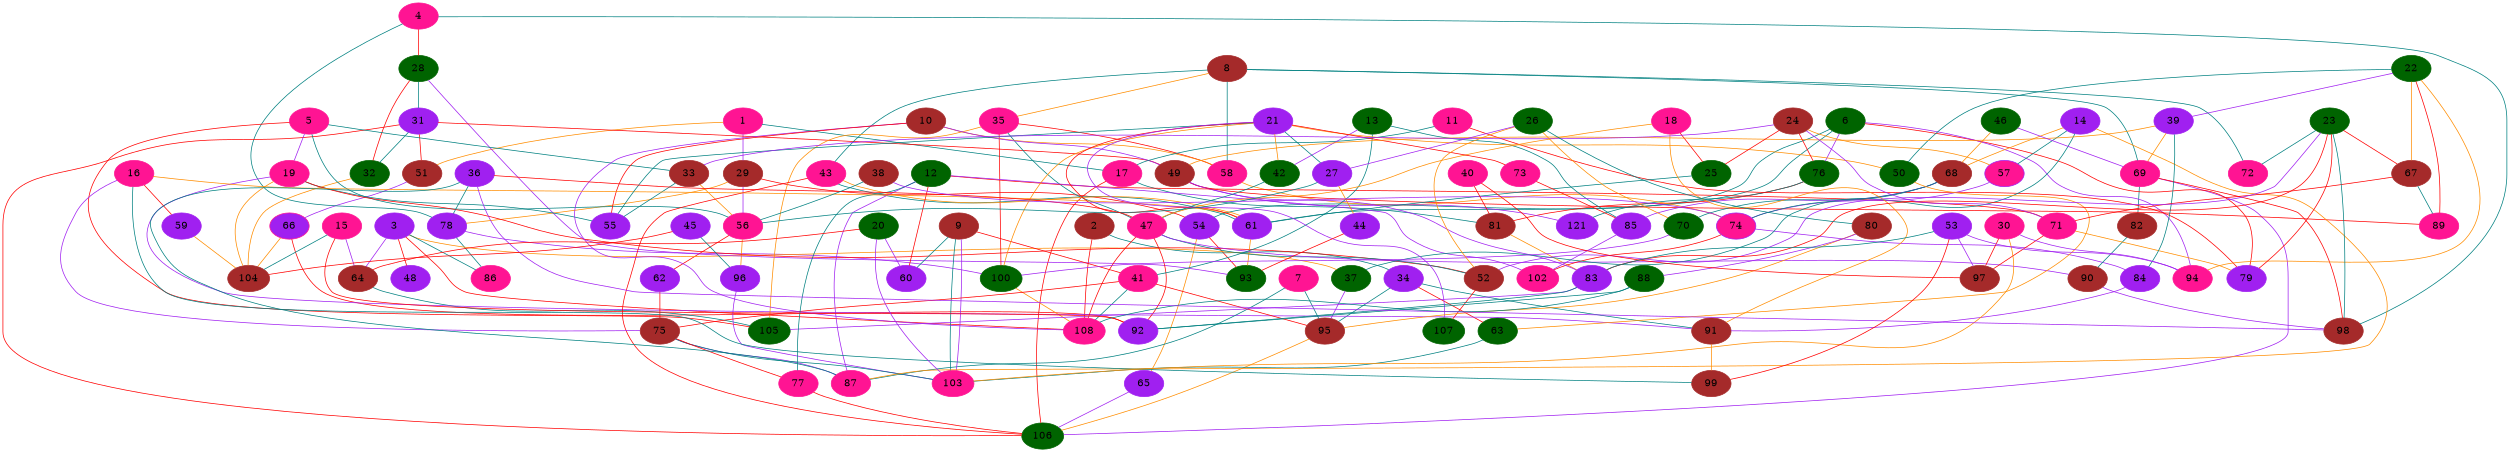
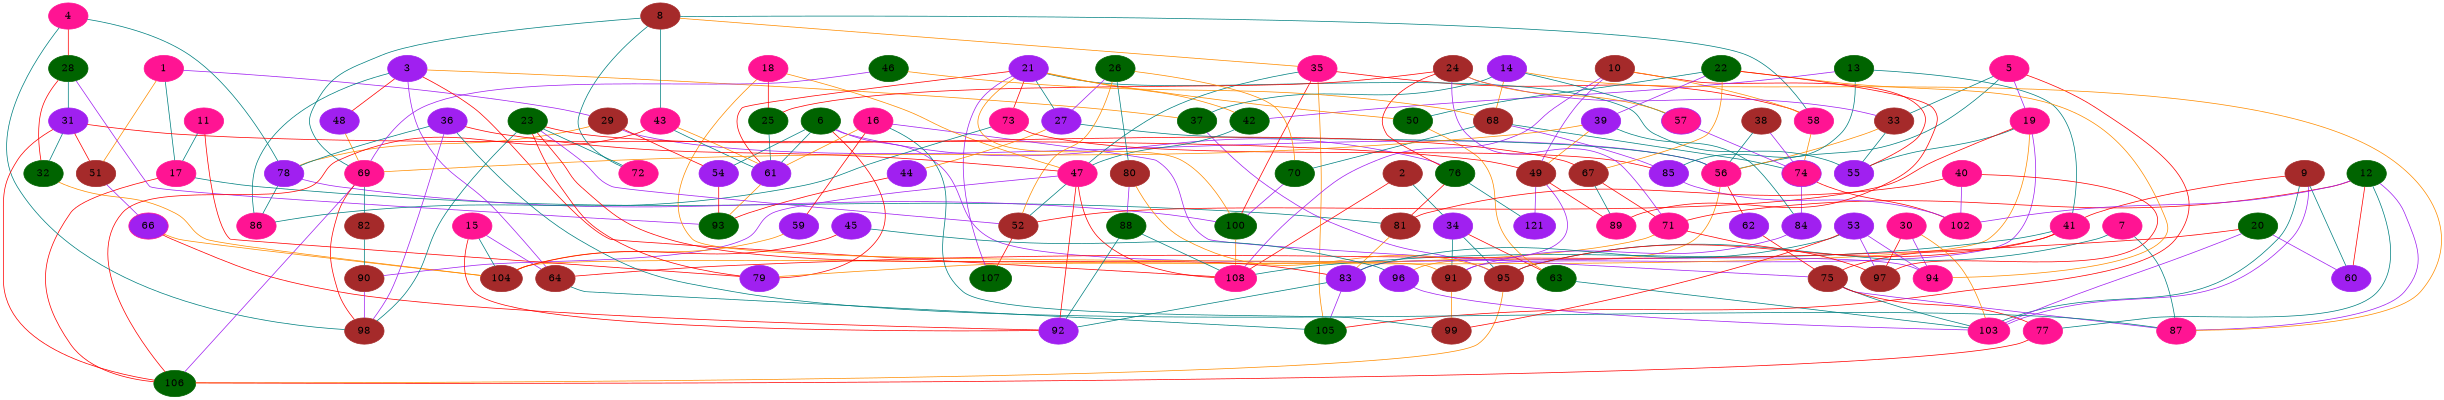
none -> (352, 147)
none -> (764, 192)
none -> (1961, 197)
(1144, 384) -> none
